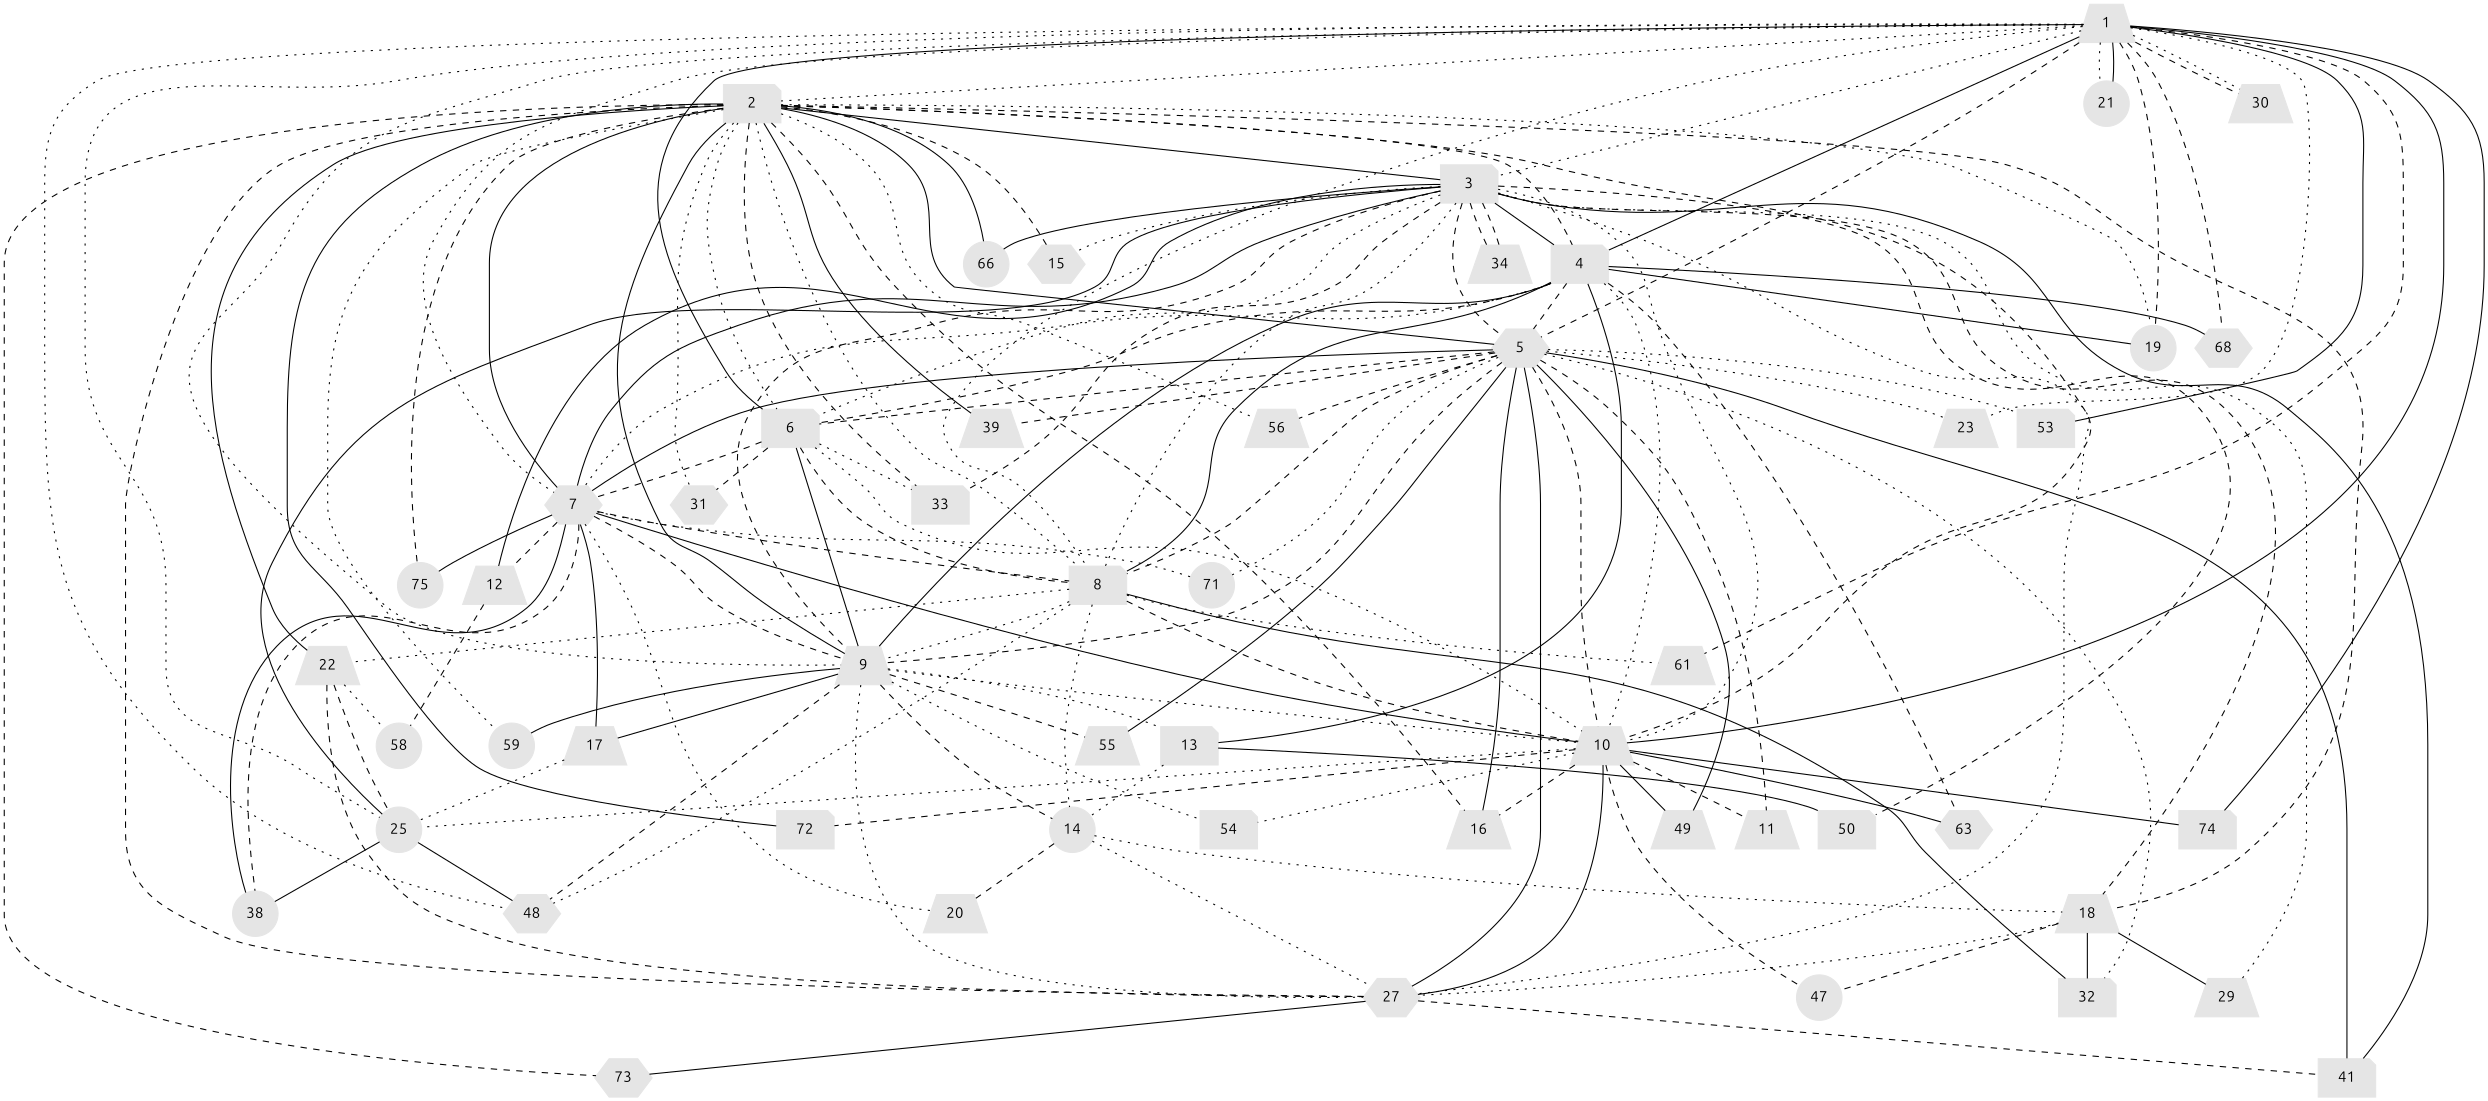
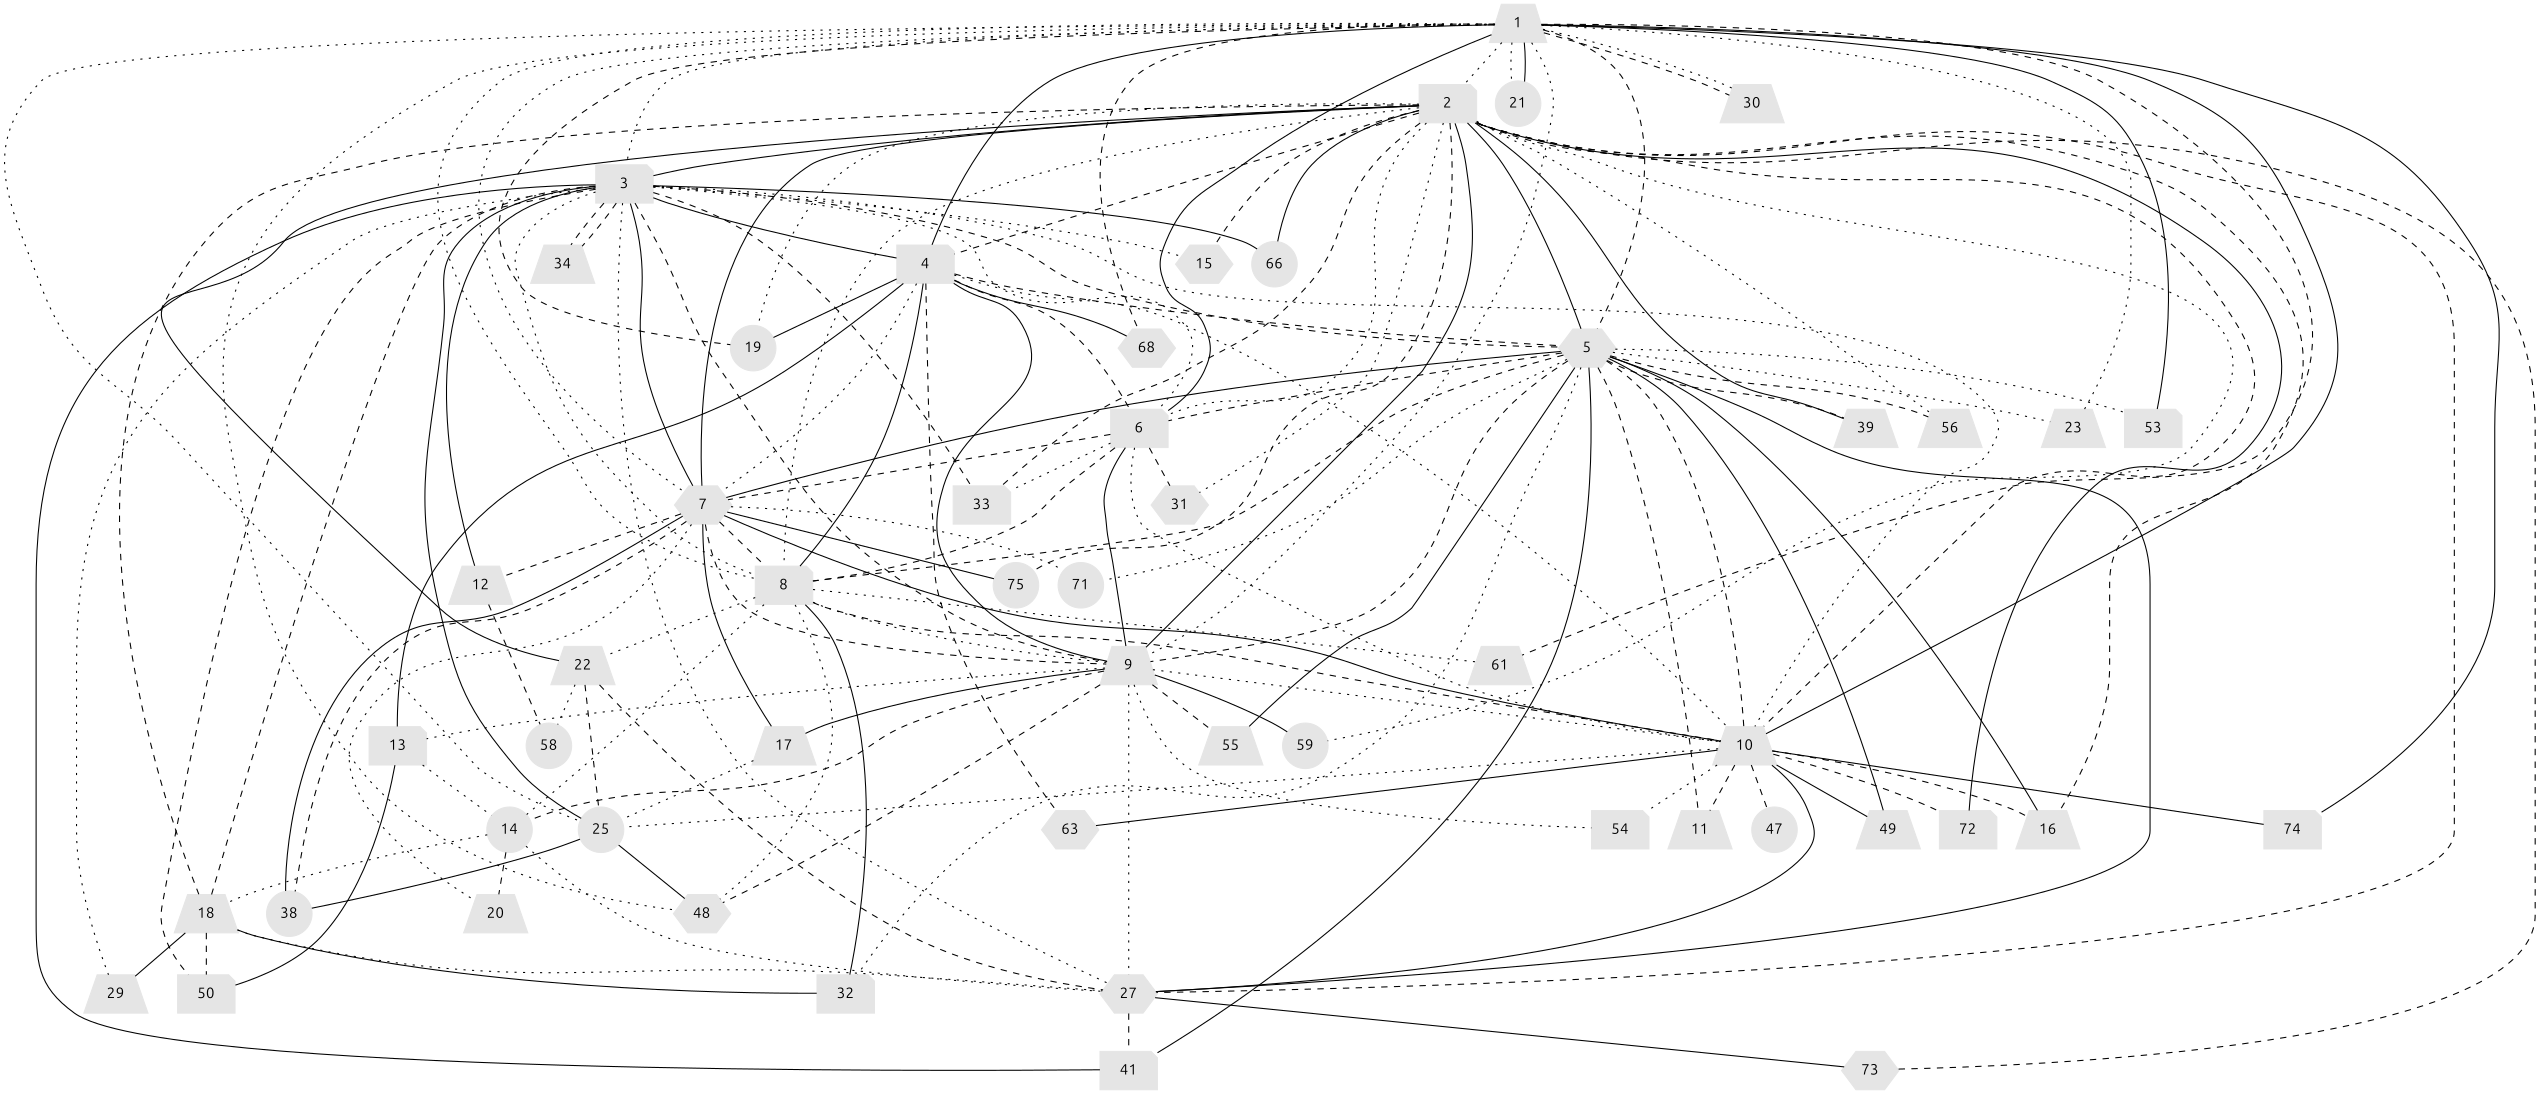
(1950, 957) -> (206, 954)
